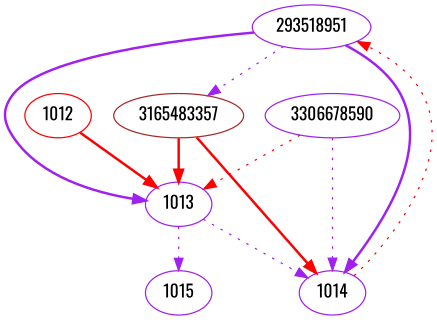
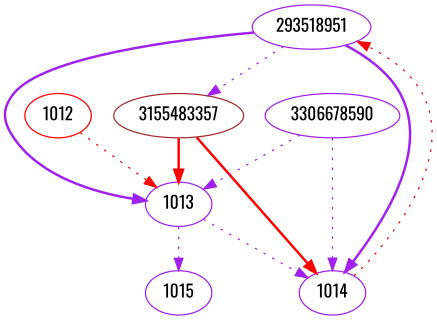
(179, 116) -> (179, 116)
(113, 156) -> (113, 156)
(257, 159) -> (257, 159)
